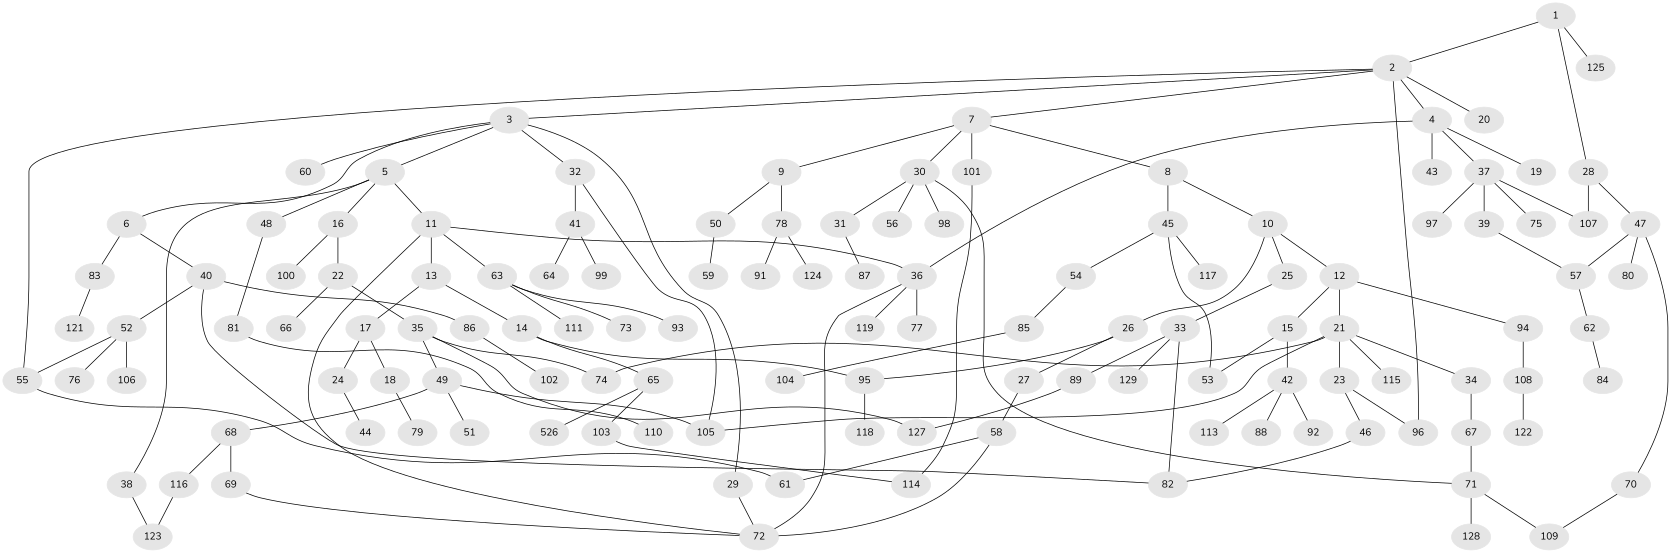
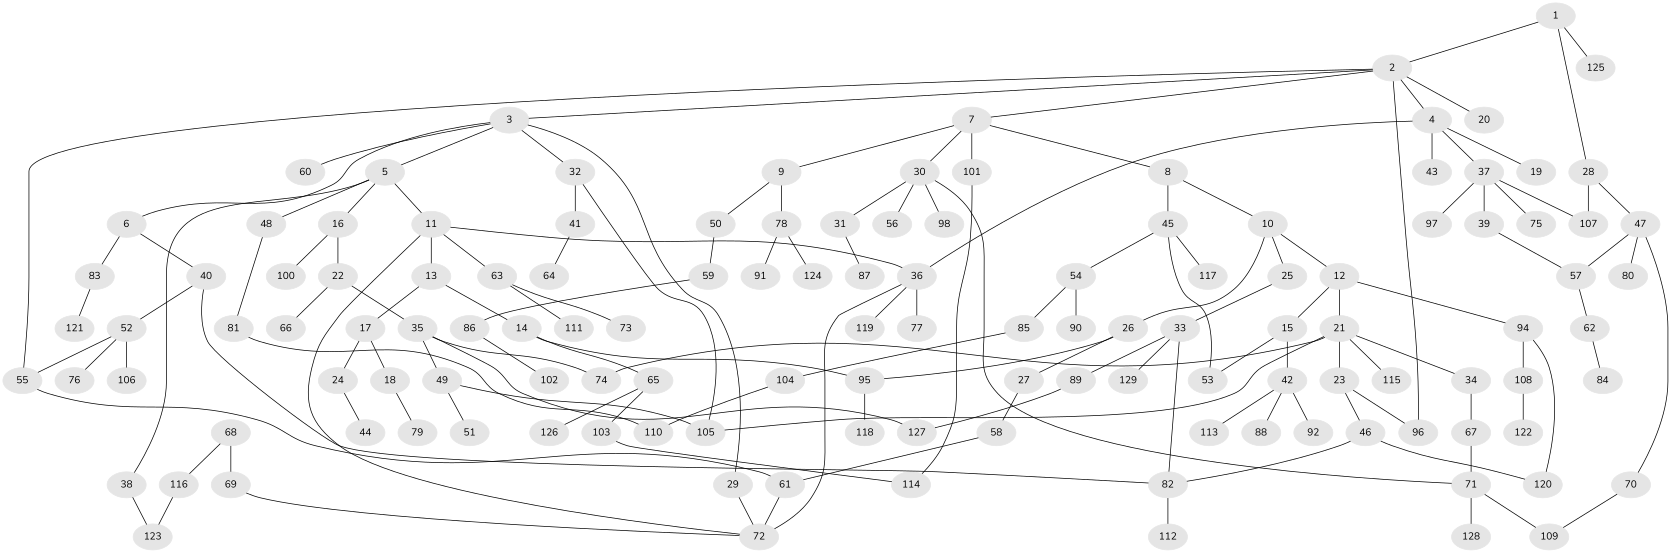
(601, 276) -> none
(340, 298) -> (586, 296)
(678, 329) -> none
none -> (1076, 329)
none -> (718, 405)
(340, 414) -> none
(549, 433) -> (549, 433)
none -> (1543, 485)
(896, 516) -> (772, 511)
none -> (1168, 537)
